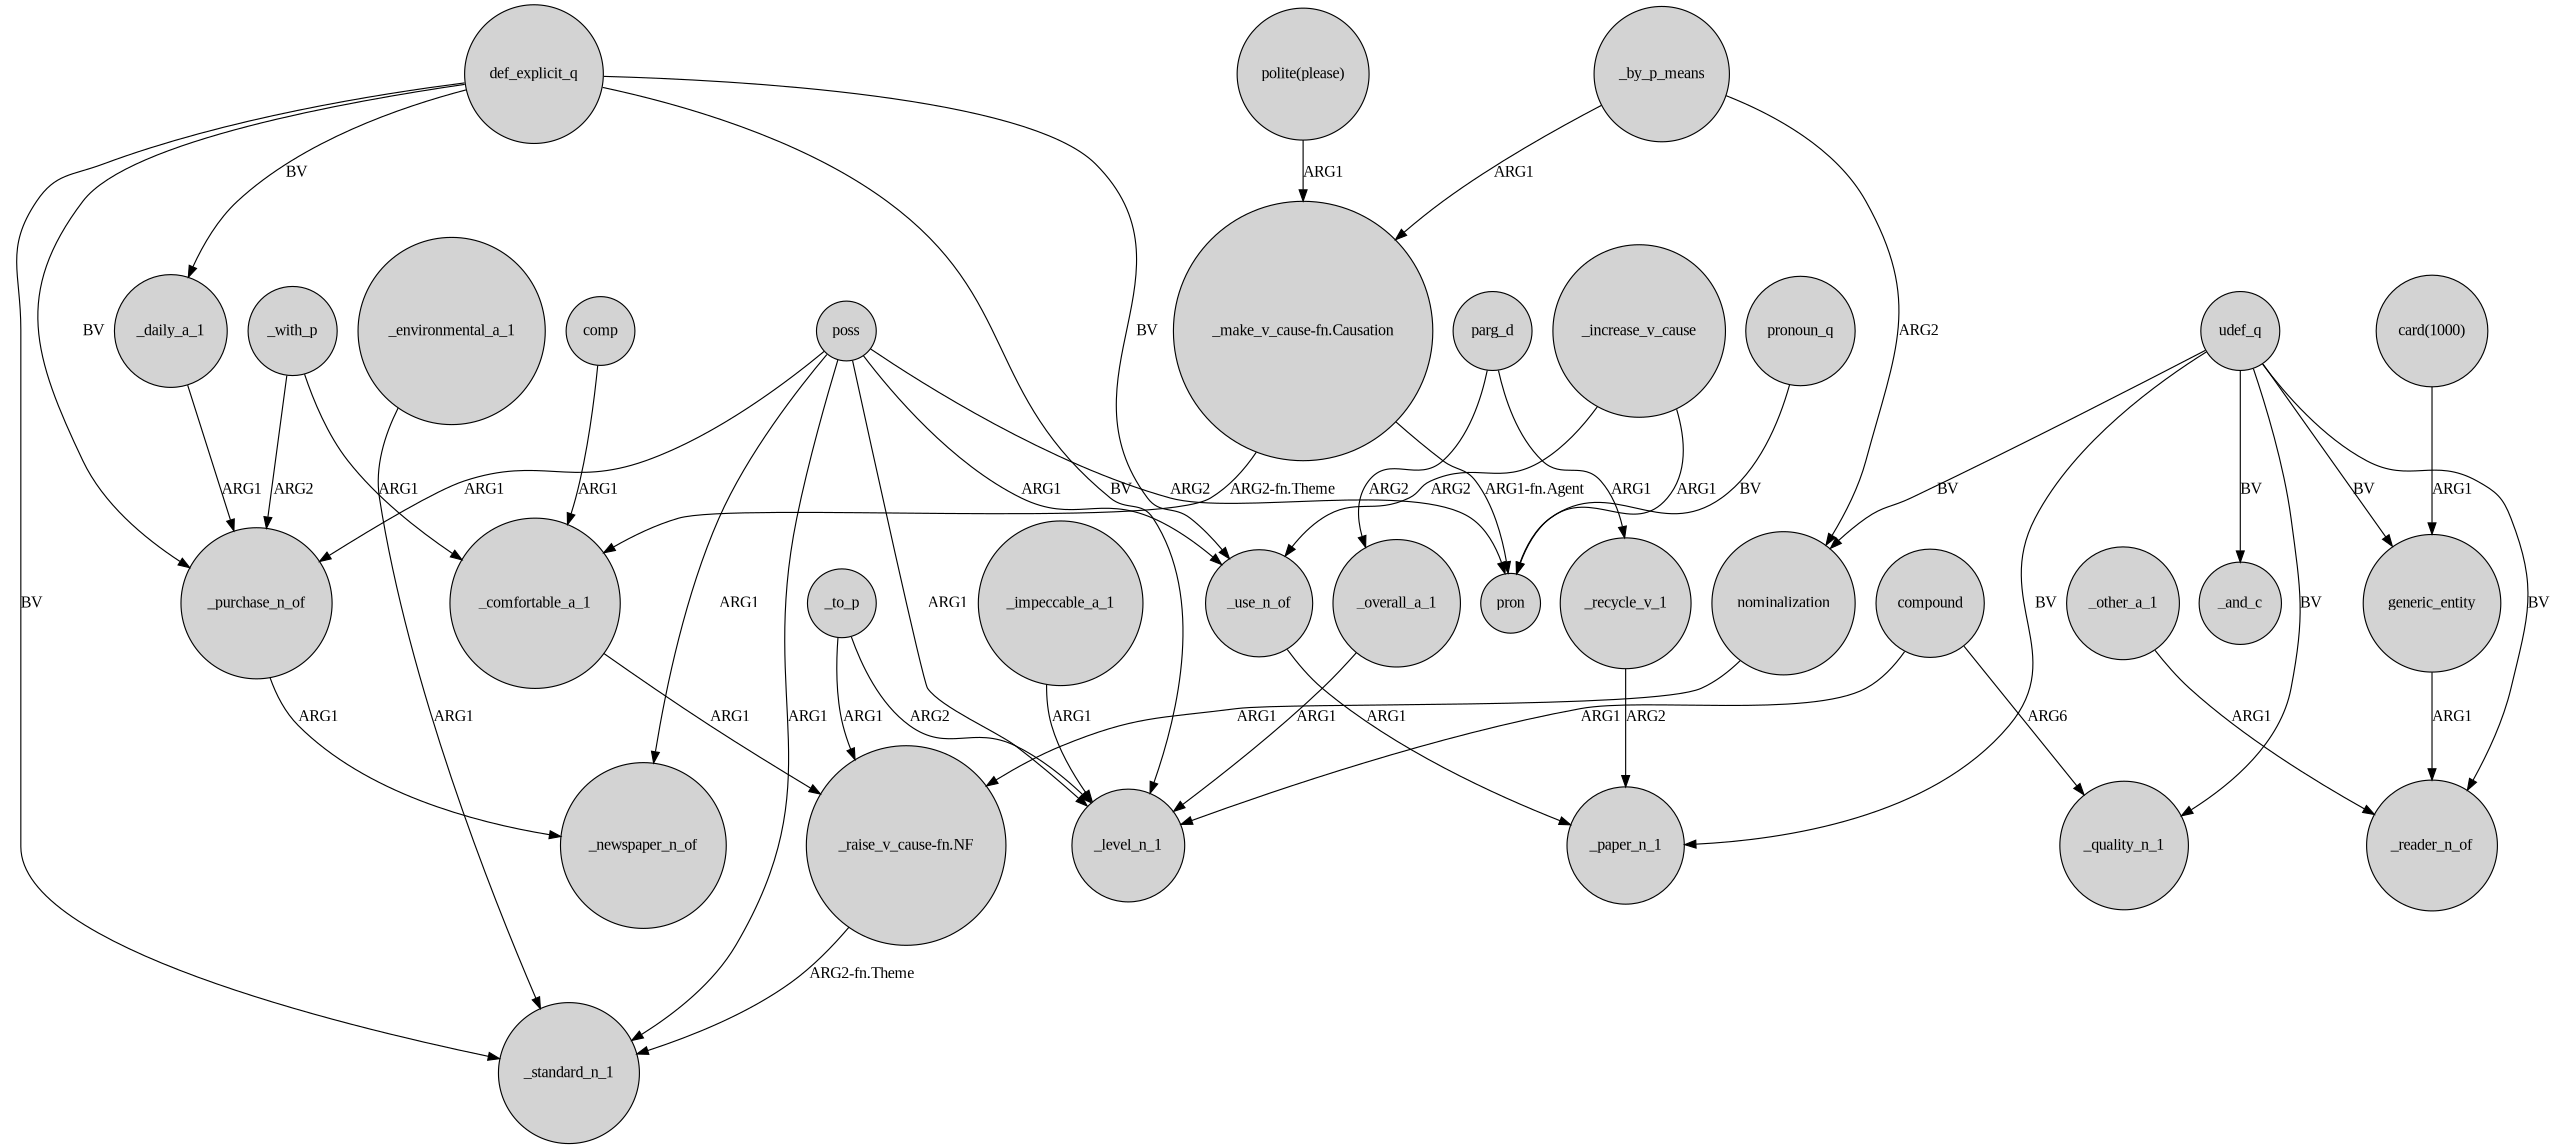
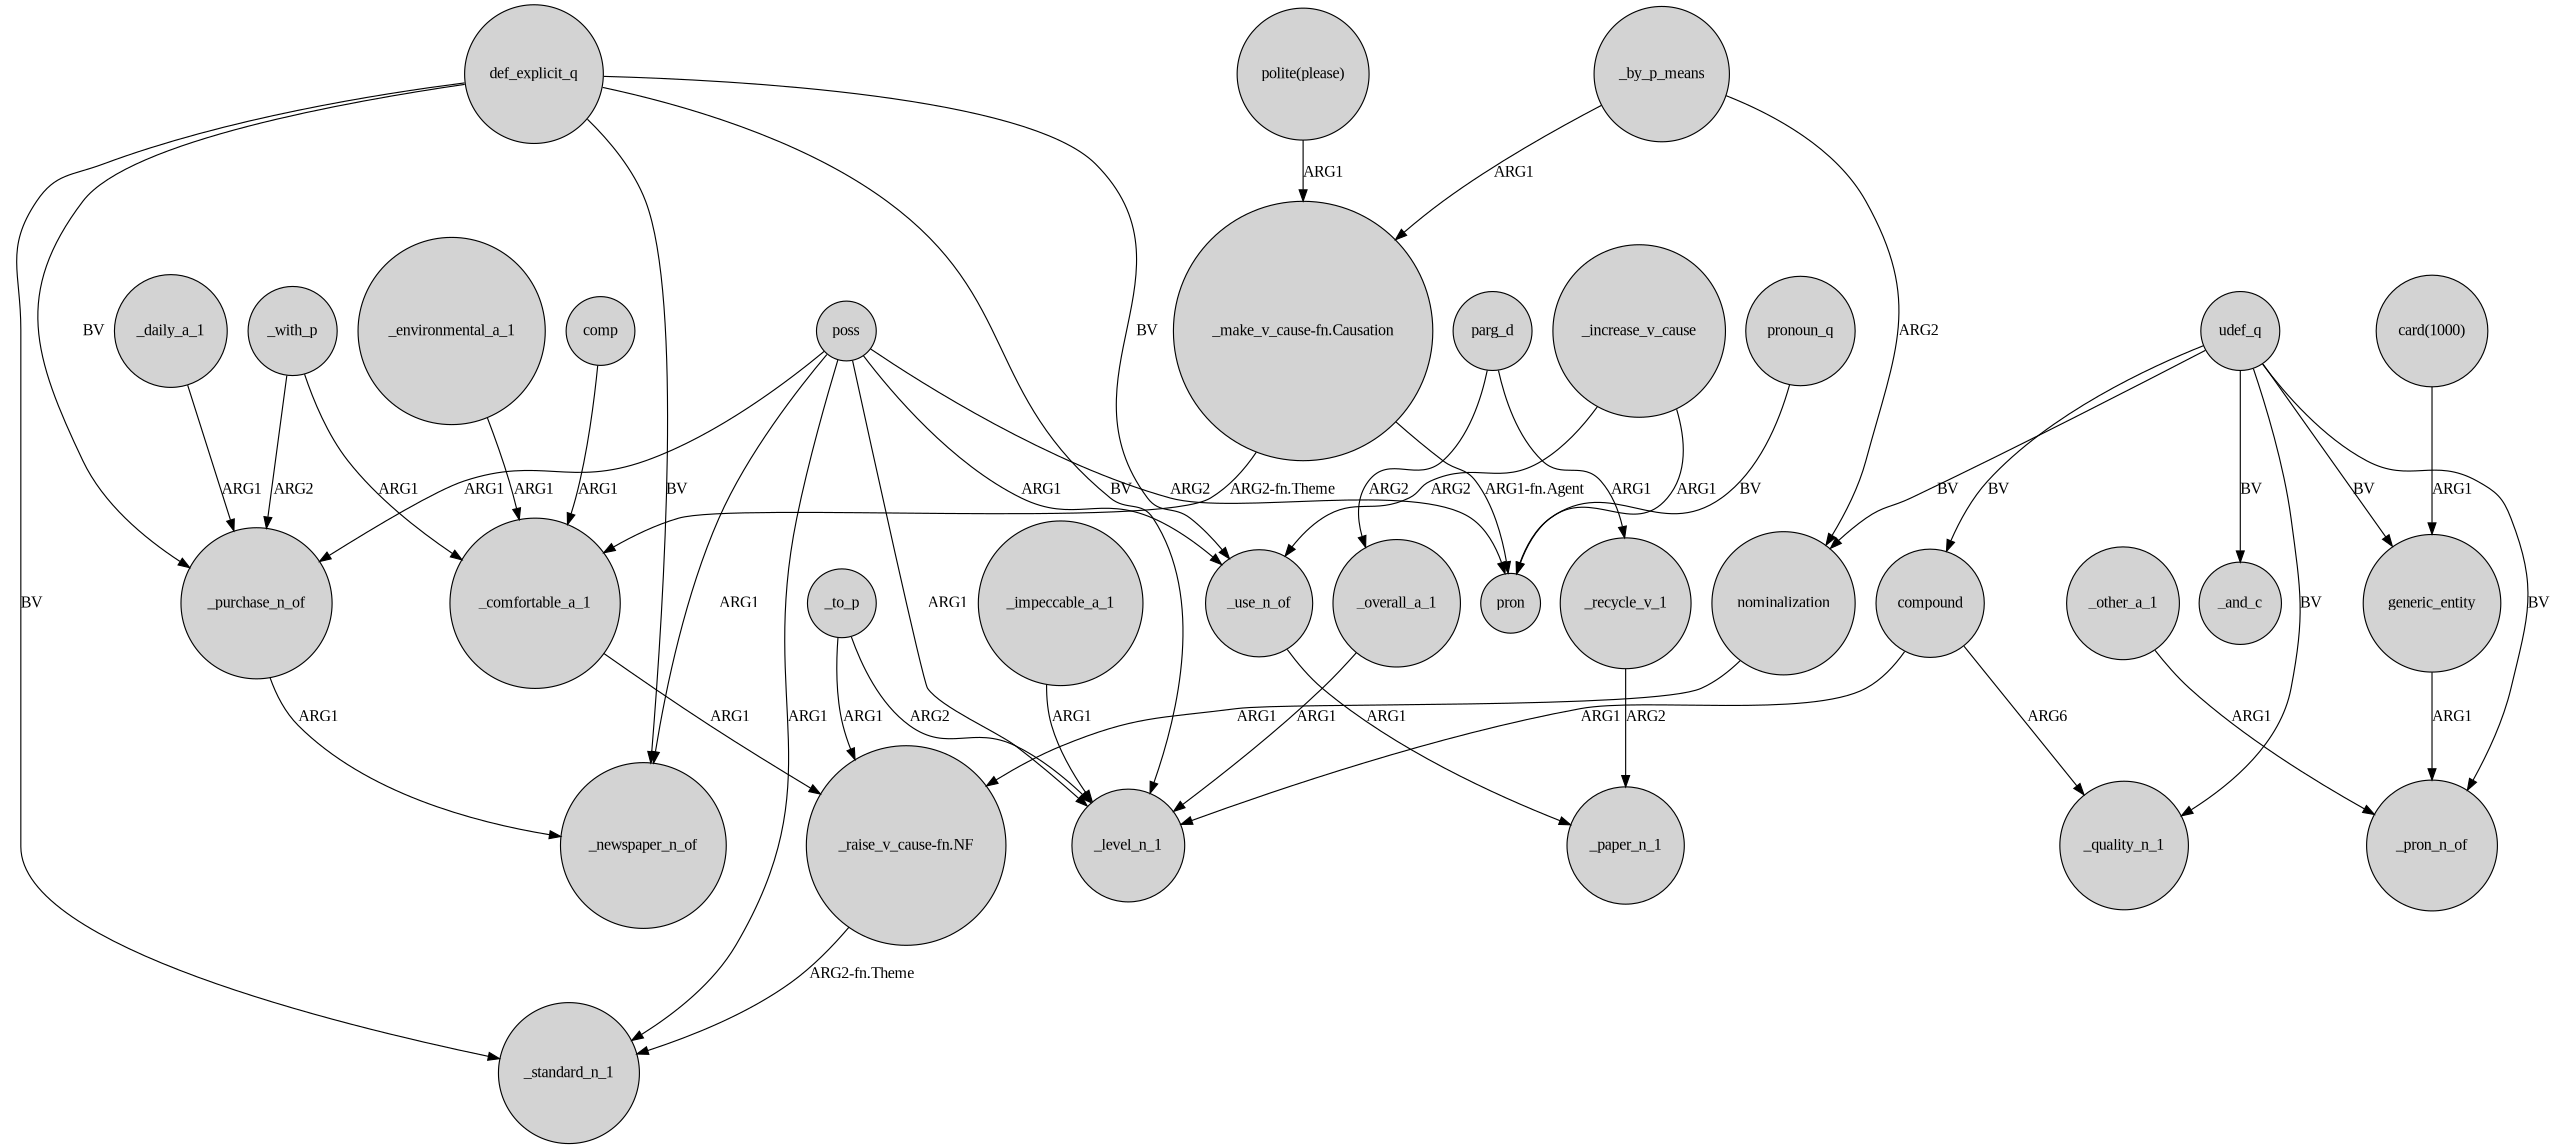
(310, 151) -> (667, 425)
(2032, 674) -> (2086, 403)
(429, 708) -> (503, 463)
(2432, 846) -> (2432, 846)
